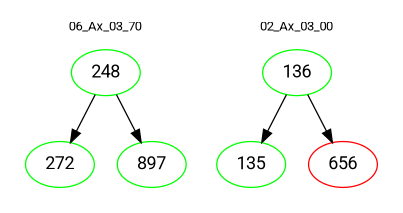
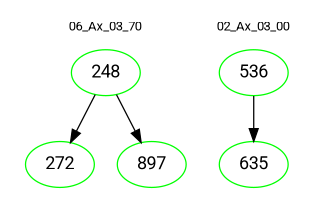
(297, 73) -> (254, 73)
(251, 164) -> (254, 164)
(343, 164) -> none
